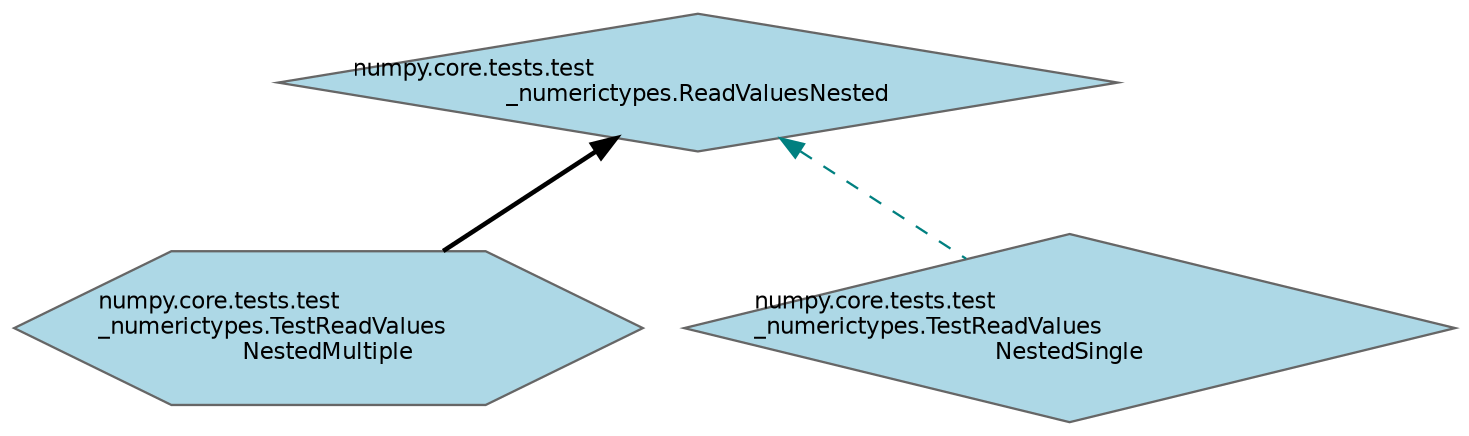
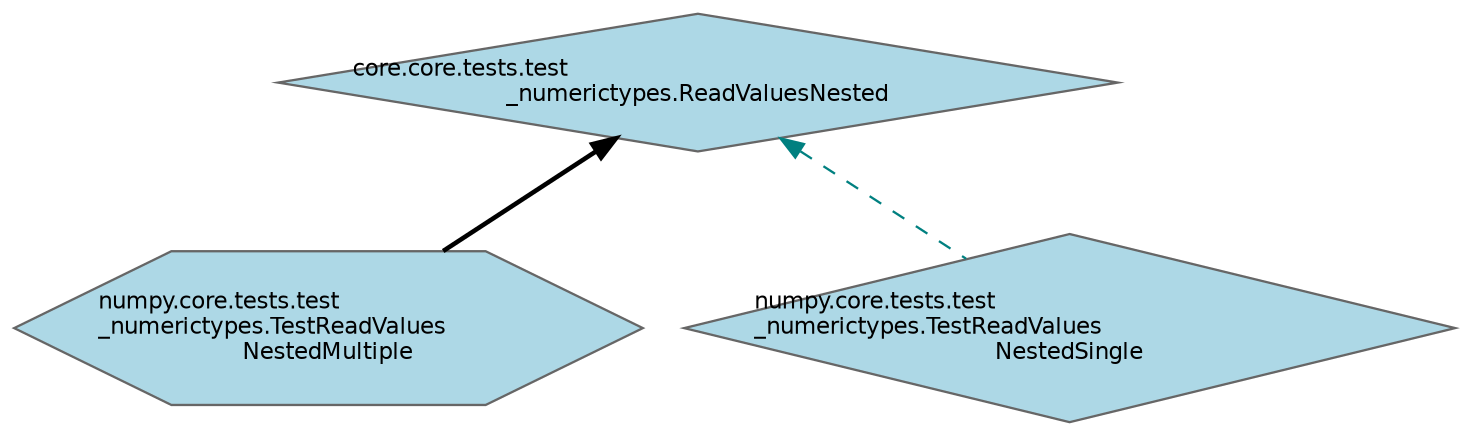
(698, 83) -> (698, 83)
